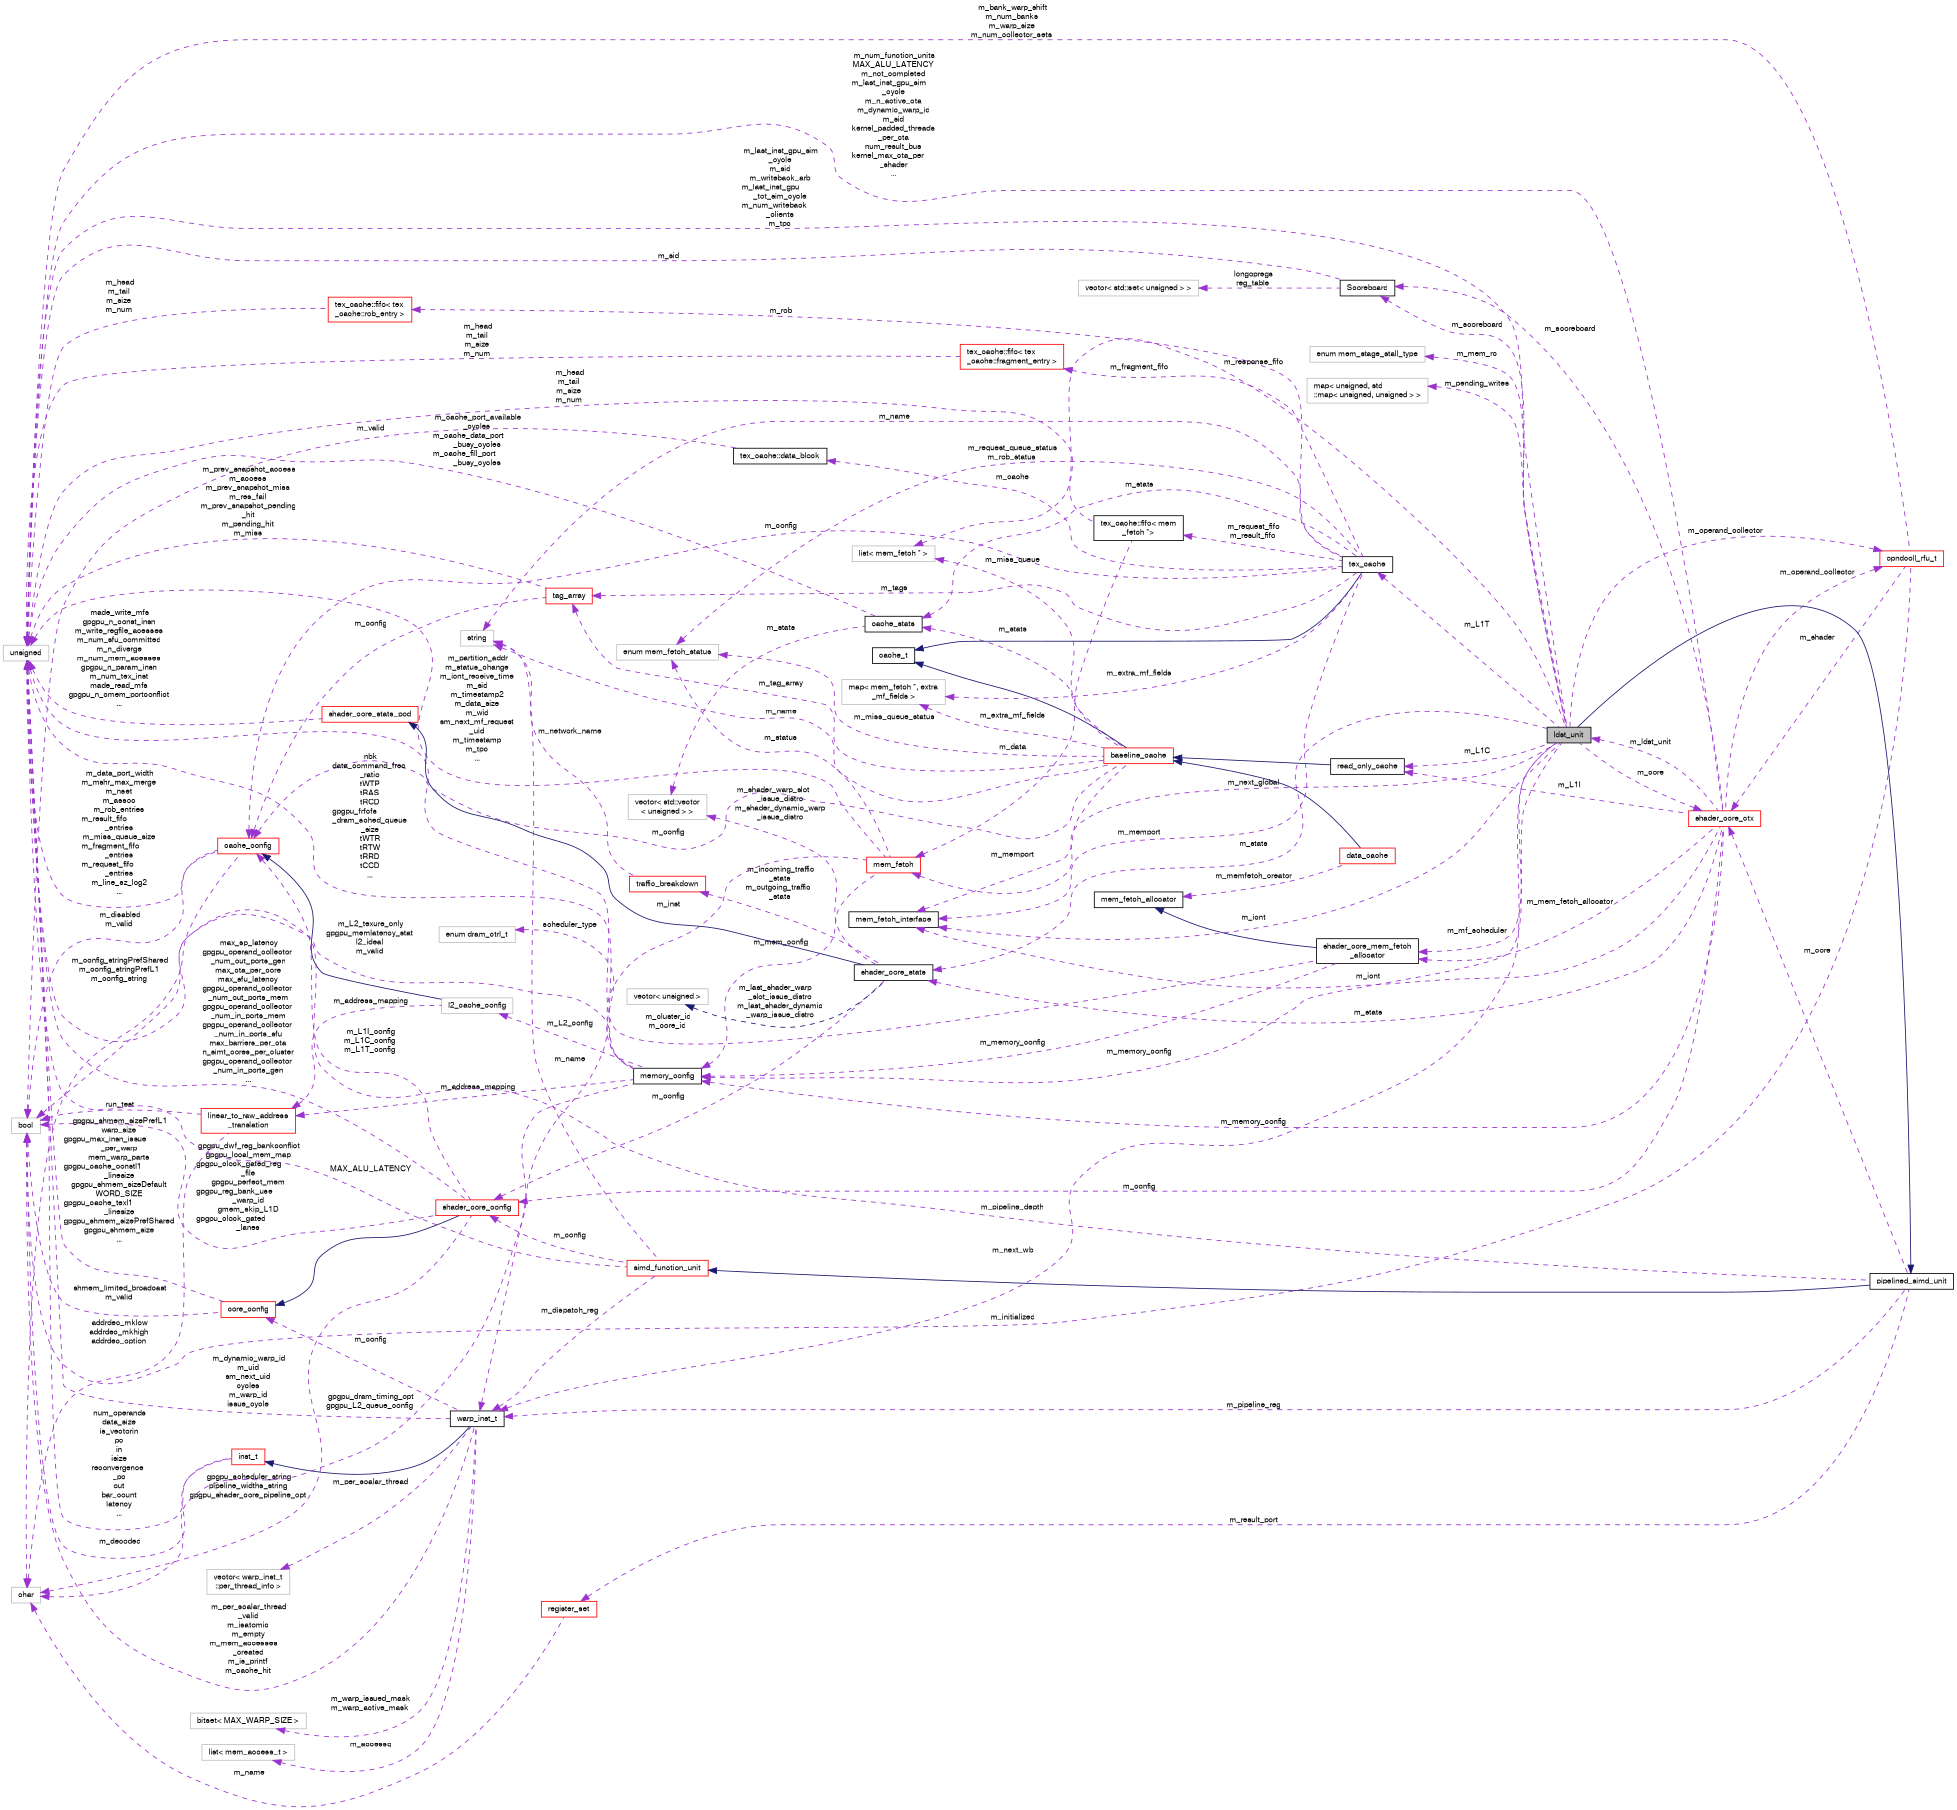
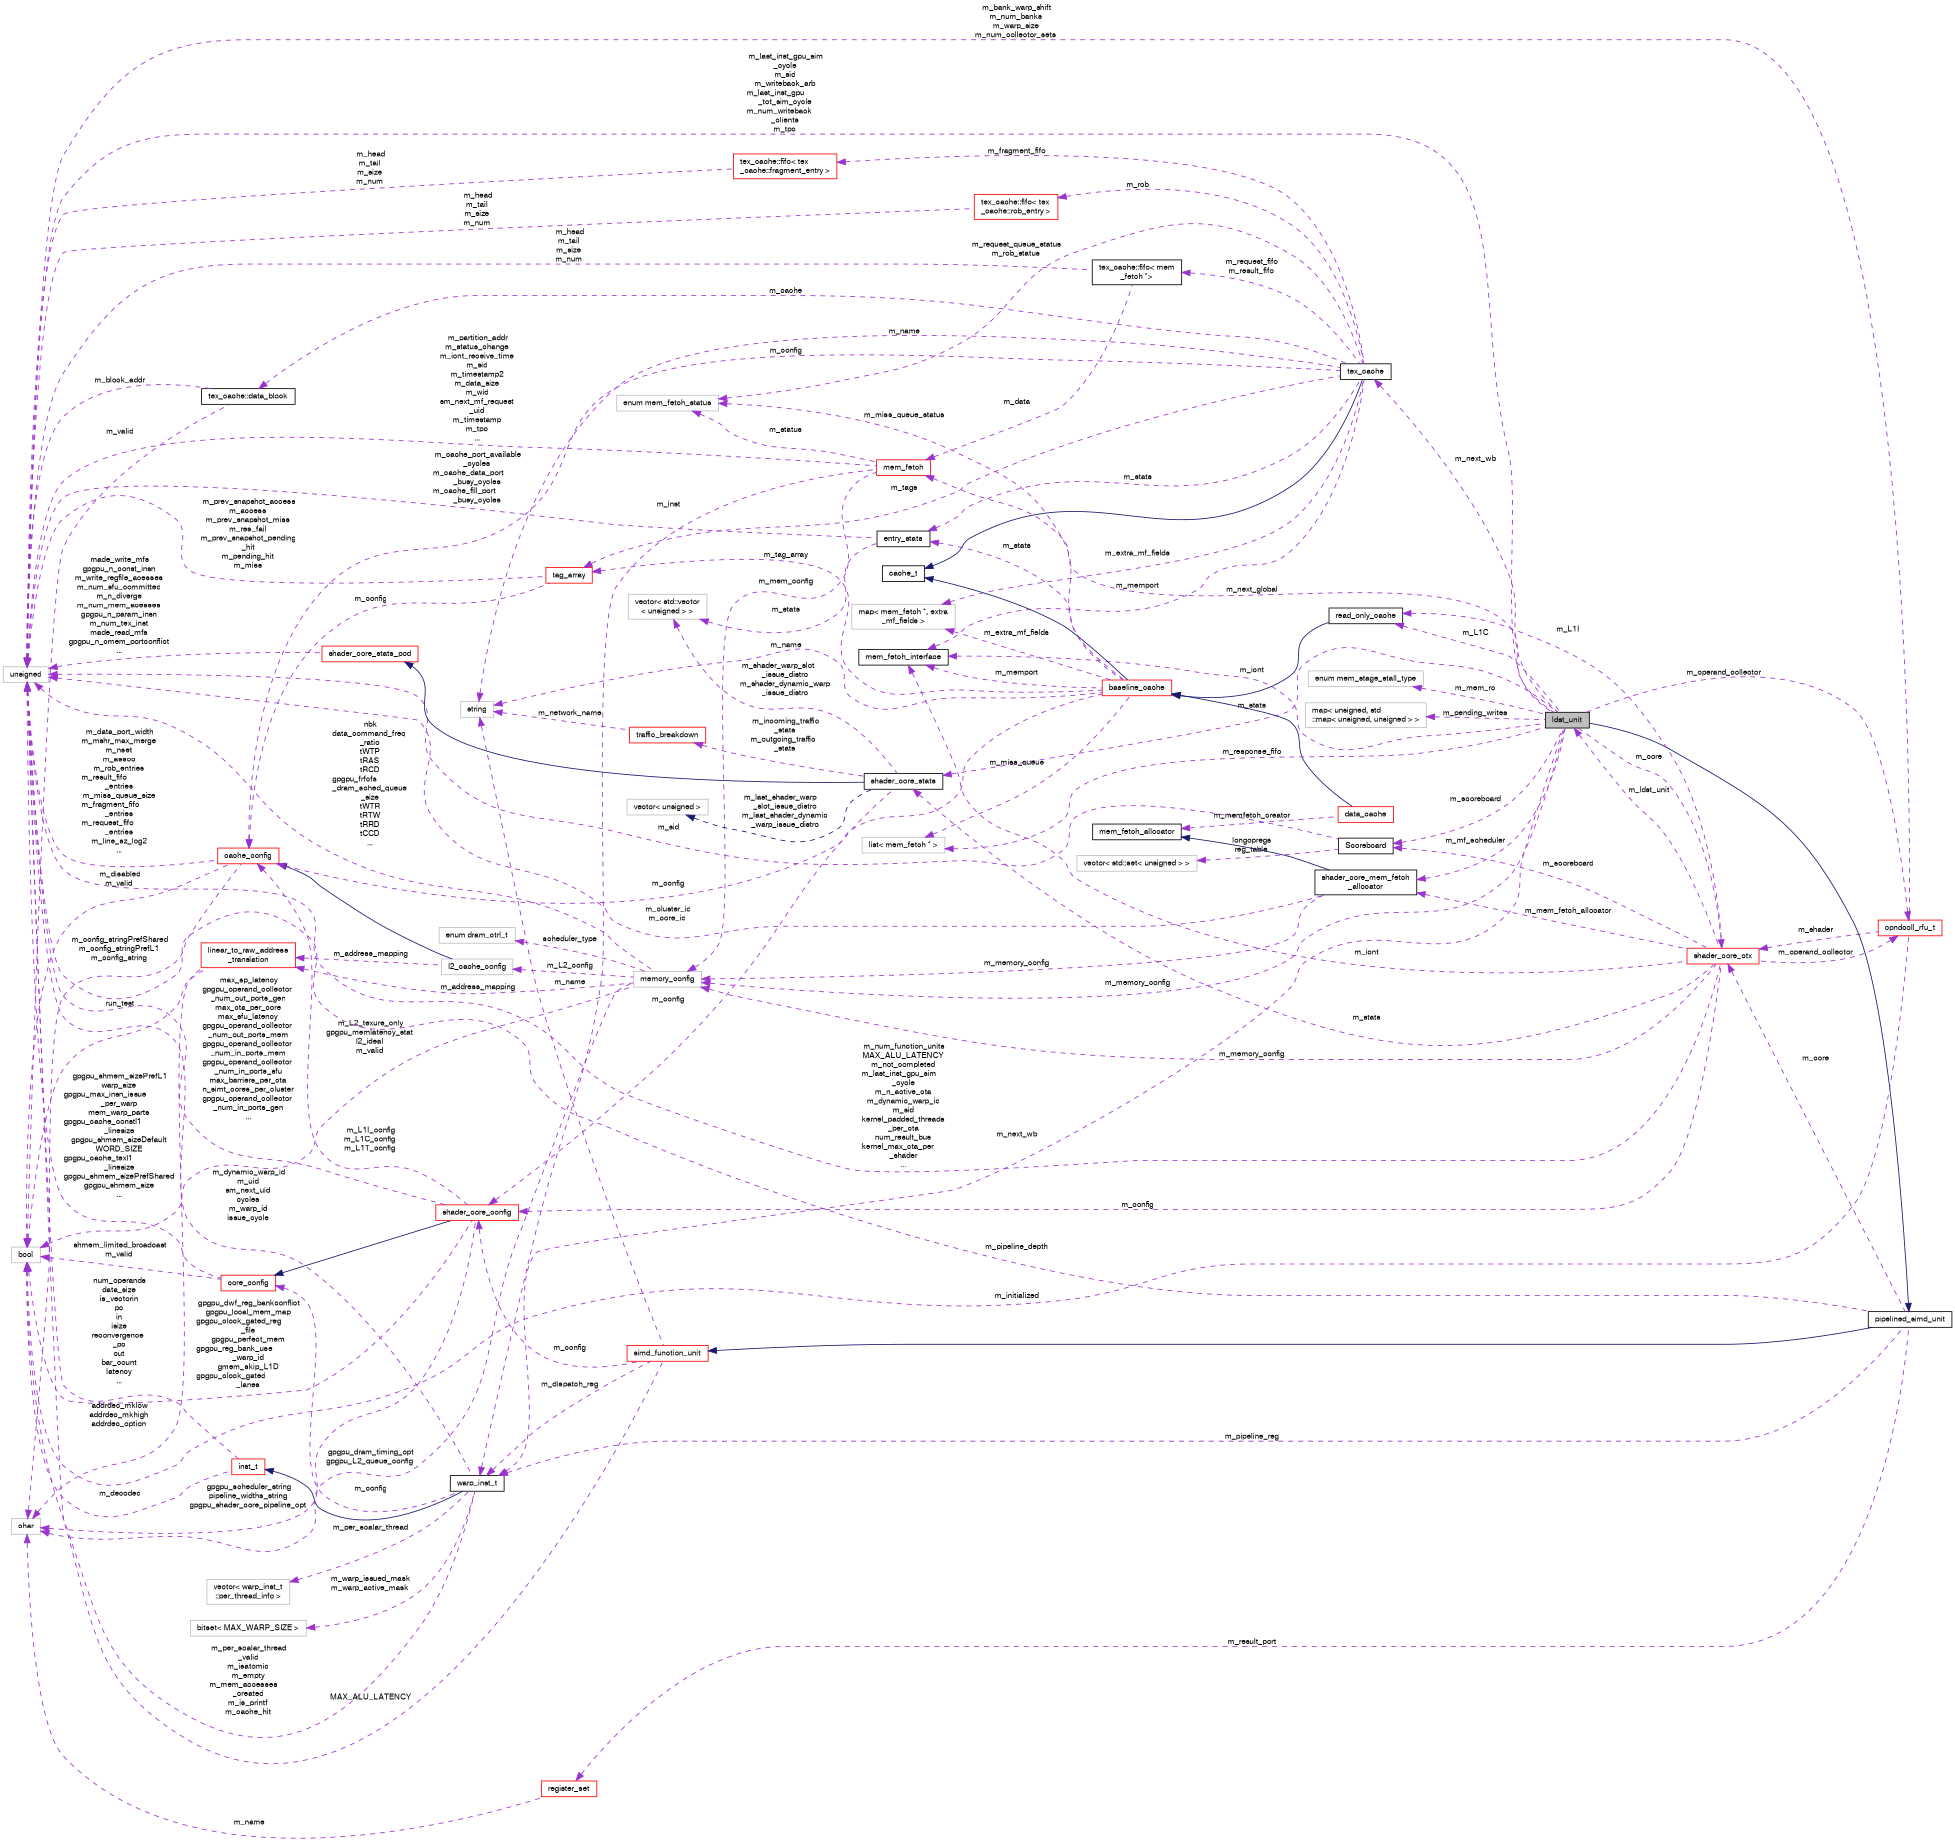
none -> (47, 449)
(894, 624) -> (904, 539)
(1476, 625) -> (1475, 459)
(668, 1076) -> (668, 979)
(248, 1752) -> none
